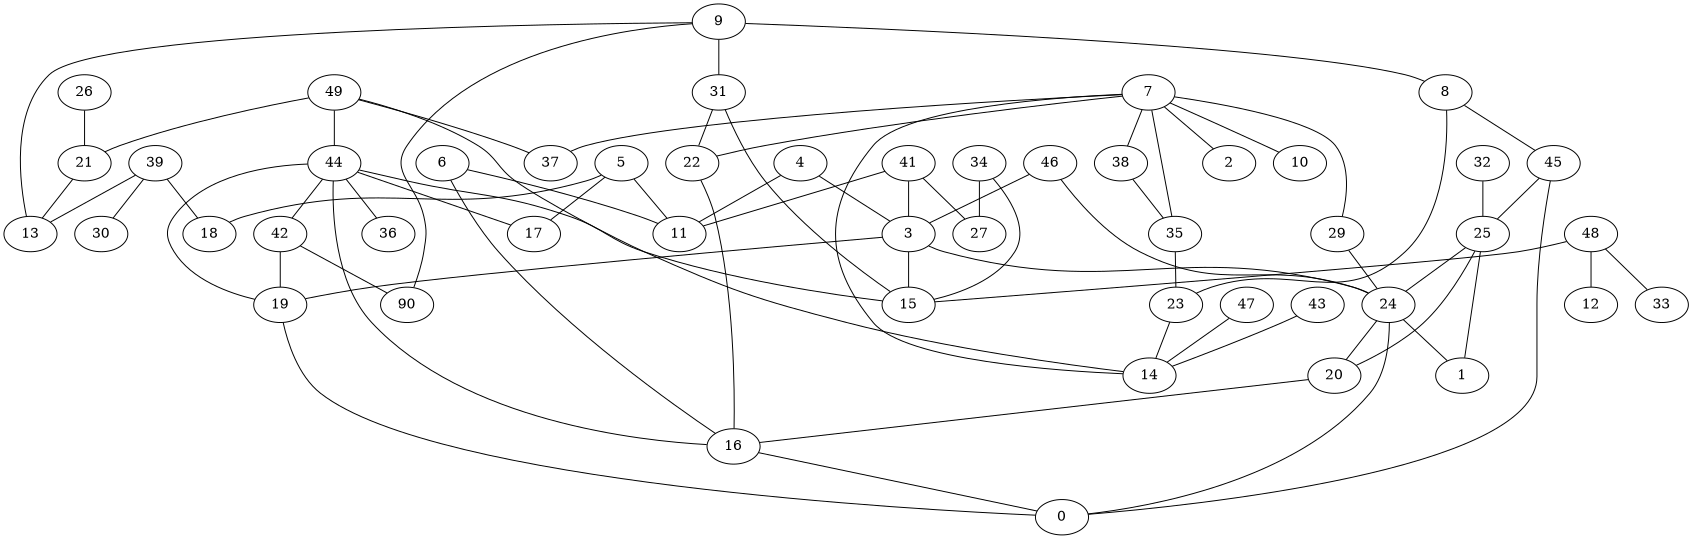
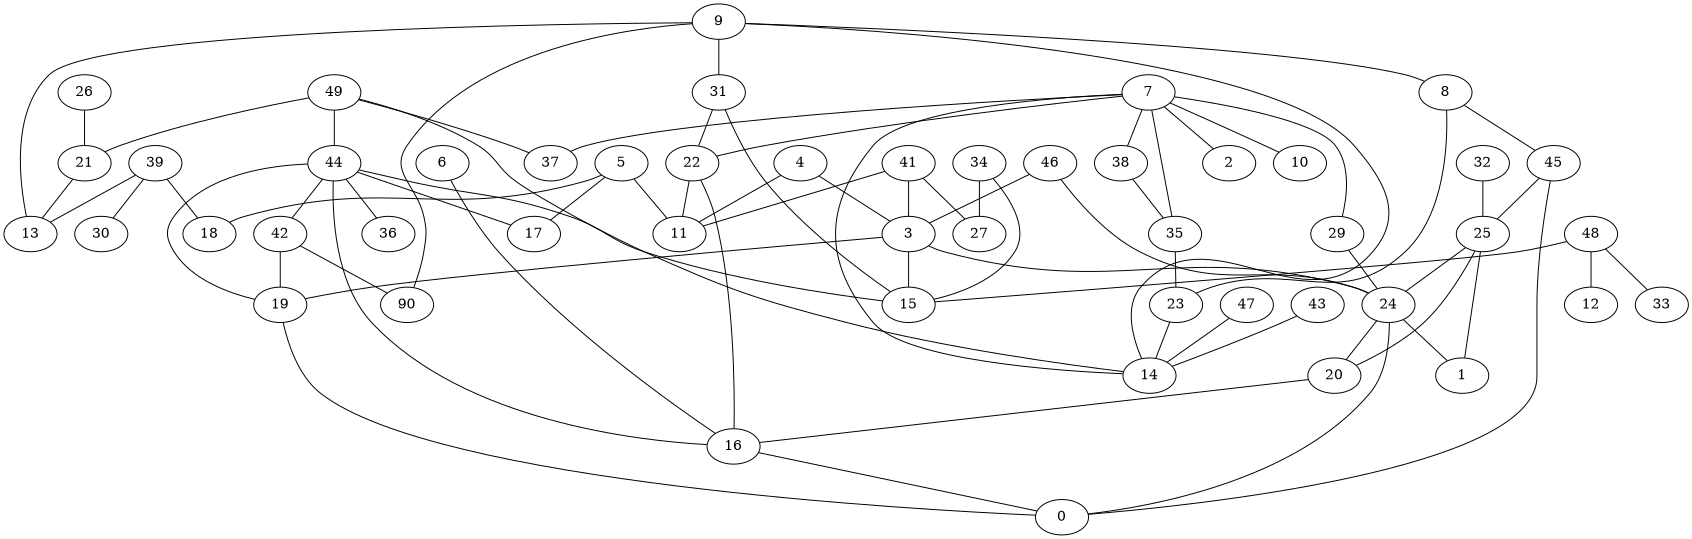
none -> (1275, 101)
(564, 194) -> (686, 198)
